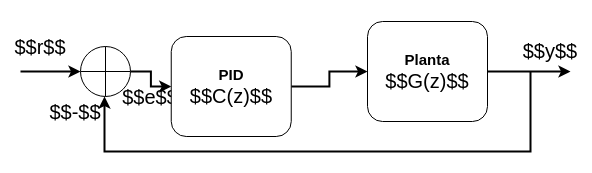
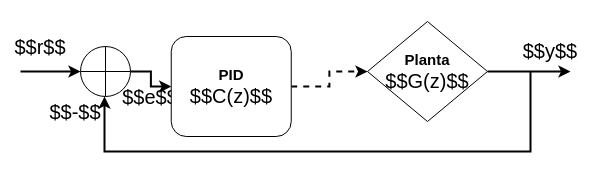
(428, 72) -> (428, 72)
(329, 82) -> (329, 82)
